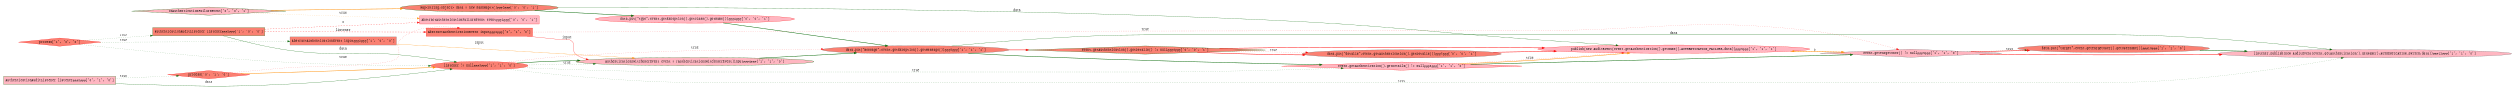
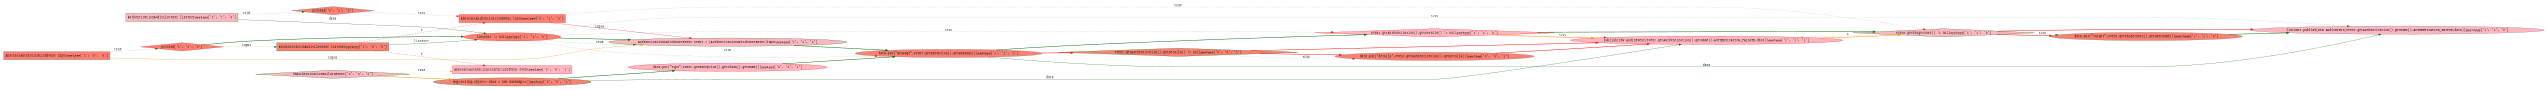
(343, 30) -> (422, 30)
(124, 36) -> (247, 45)
(194, 42) -> (133, 50)
(343, 49) -> (422, 41)
(1911, 53) -> (1944, 33)
(253, 60) -> (332, 38)
(337, 71) -> none
(209, 75) -> (333, 11)
